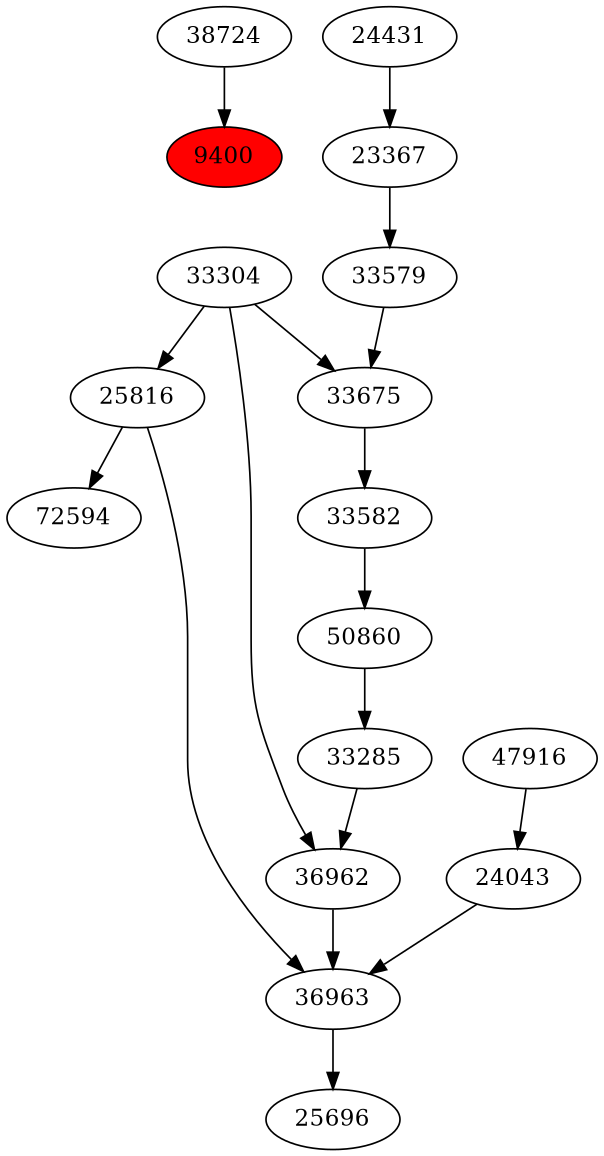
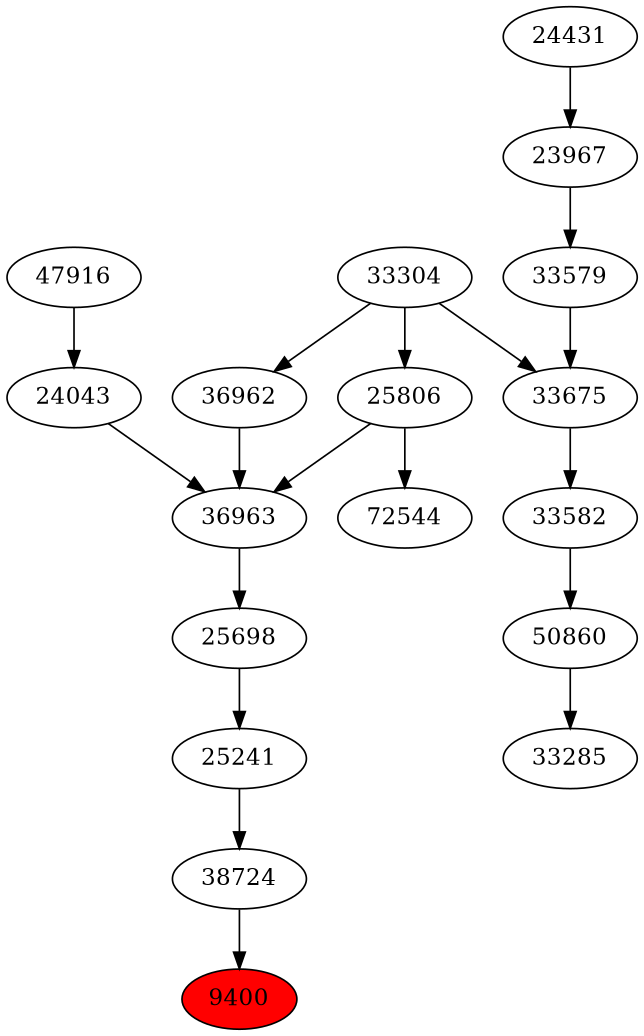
(390, 157) -> (570, 157)
(138, 398) -> (405, 398)
(74, 518) -> (405, 518)
none -> (239, 759)
(351, 810) -> none
(333, 1119) -> (239, 638)
